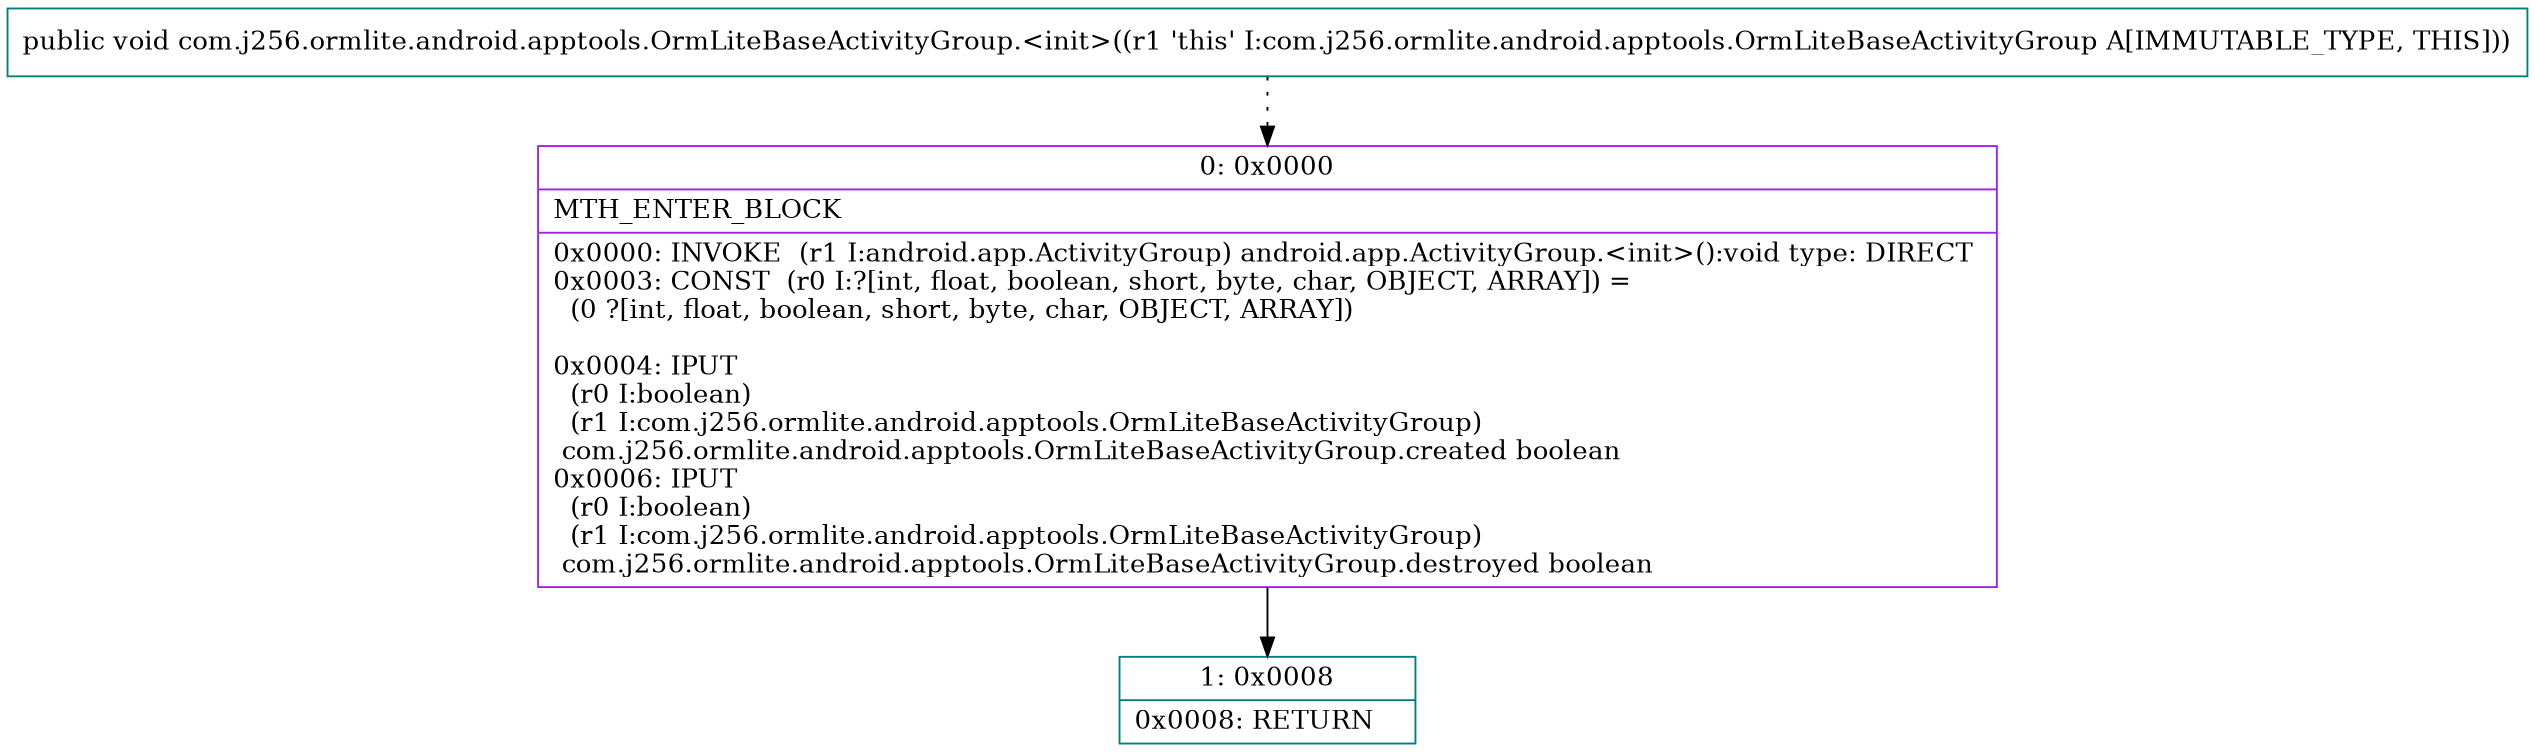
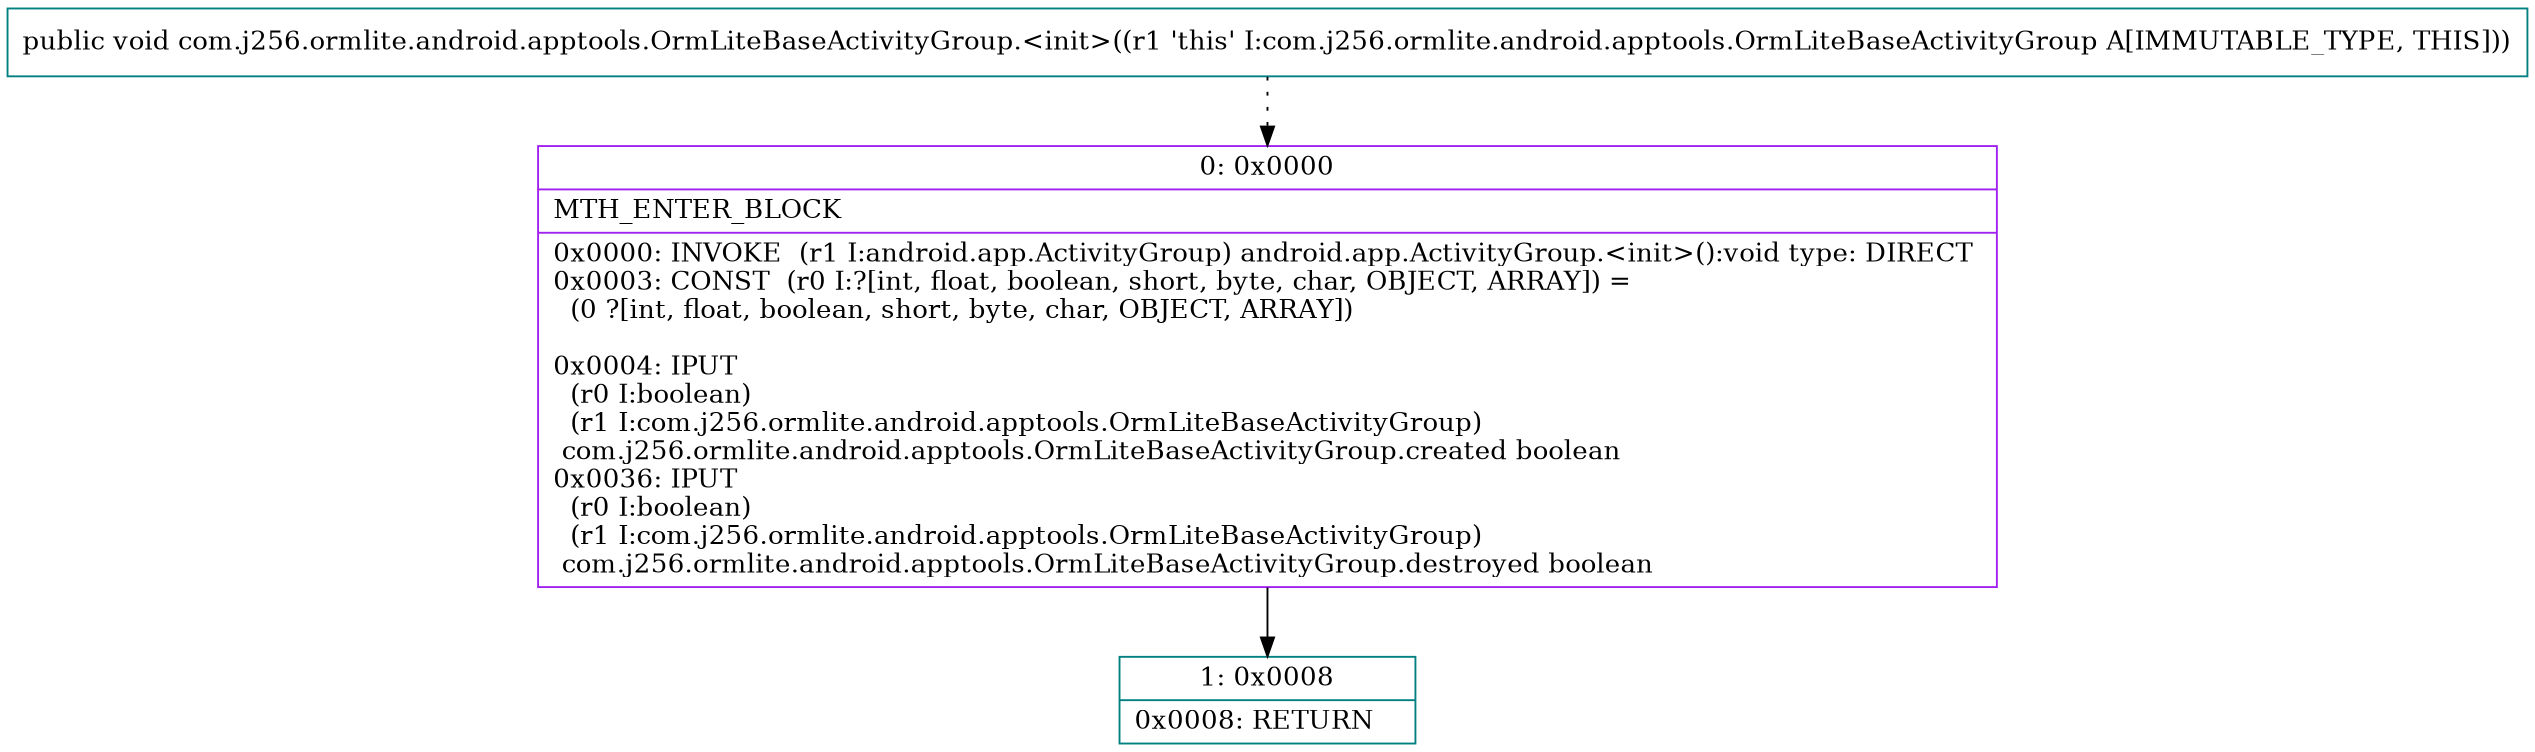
(654, 480) -> (654, 480)
